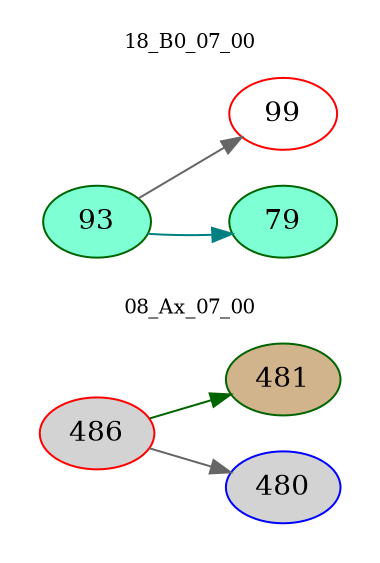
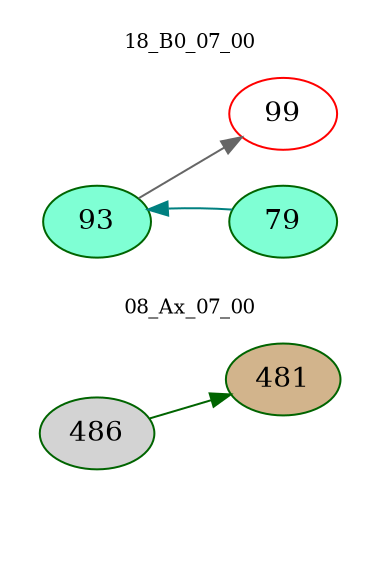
(180, 235) -> (200, 208)
(97, 433) -> (97, 433)
(283, 487) -> none
